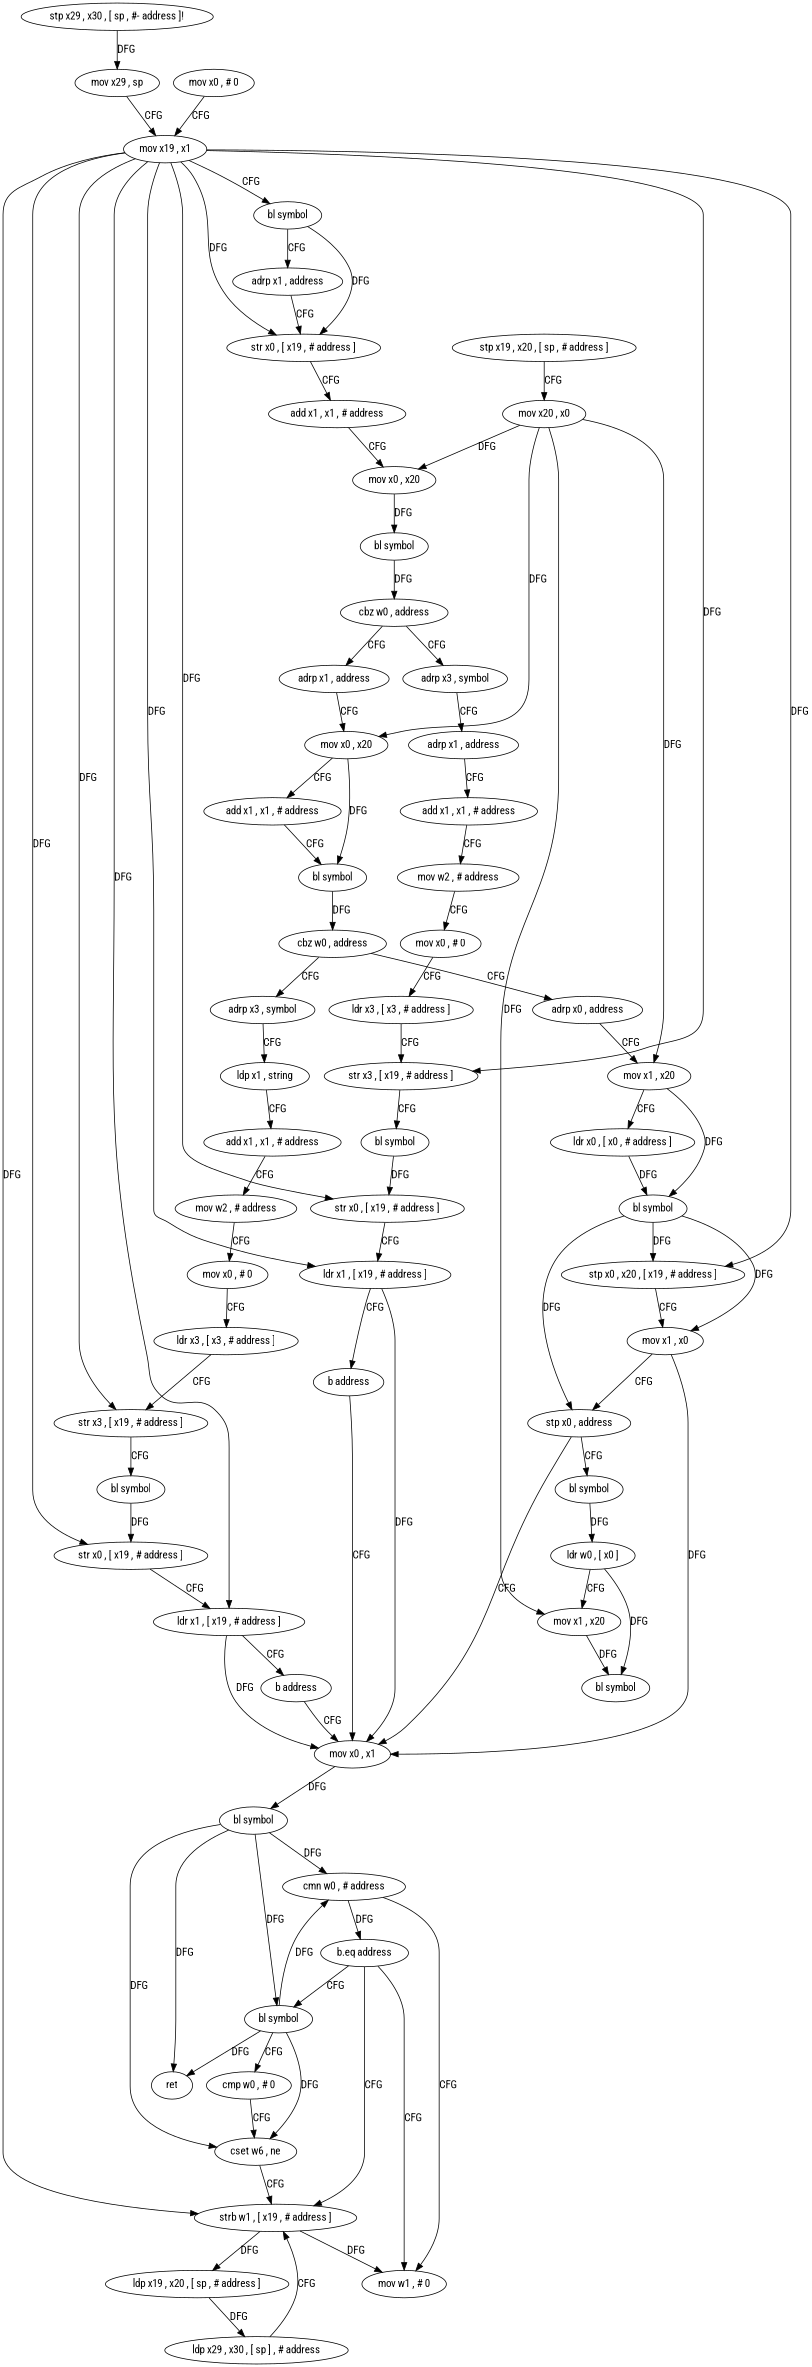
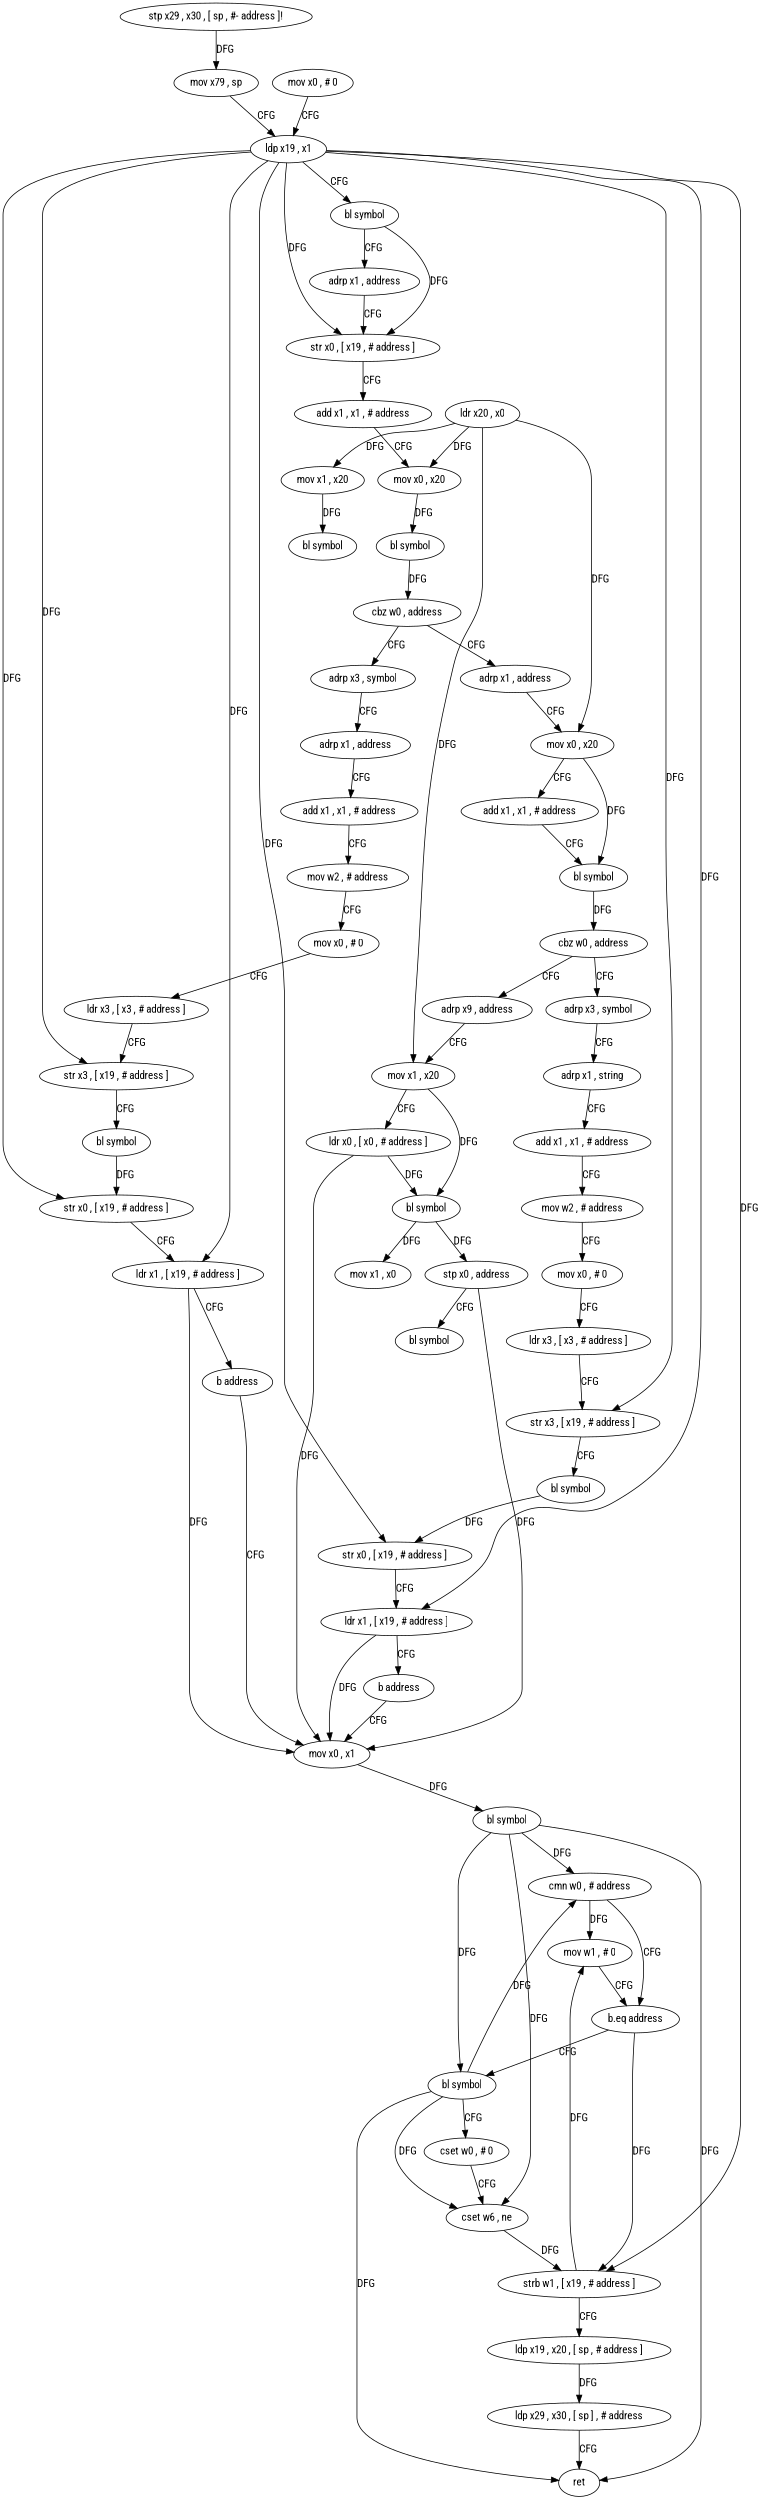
(117, 83) -> (216, 83)
(165, 149) -> (288, 149)
(544, 348) -> none
(544, 414) -> (483, 414)
(588, 1010) -> (477, 1010)
(265, 1076) -> (592, 1076)
(653, 1275) -> none
(625, 1379) -> none
(593, 1556) -> none
(507, 1589) -> (526, 1523)
(688, 1676) -> (304, 1439)
(365, 1920) -> (652, 1953)
(249, 2085) -> (467, 2152)
(374, 2085) -> (642, 2152)
(448, 2085) -> (599, 1920)
(404, 2111) -> (610, 1983)
(276, 2185) -> (550, 2251)
(250, 2251) -> (588, 2317)
(297, 2291) -> (579, 2446)
